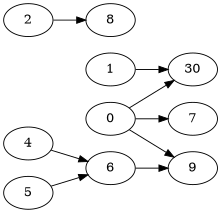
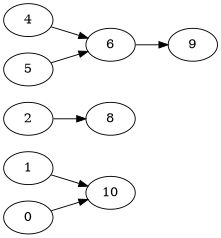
(193, 69) -> (111, 193)
(193, 119) -> none
(148, 141) -> none
